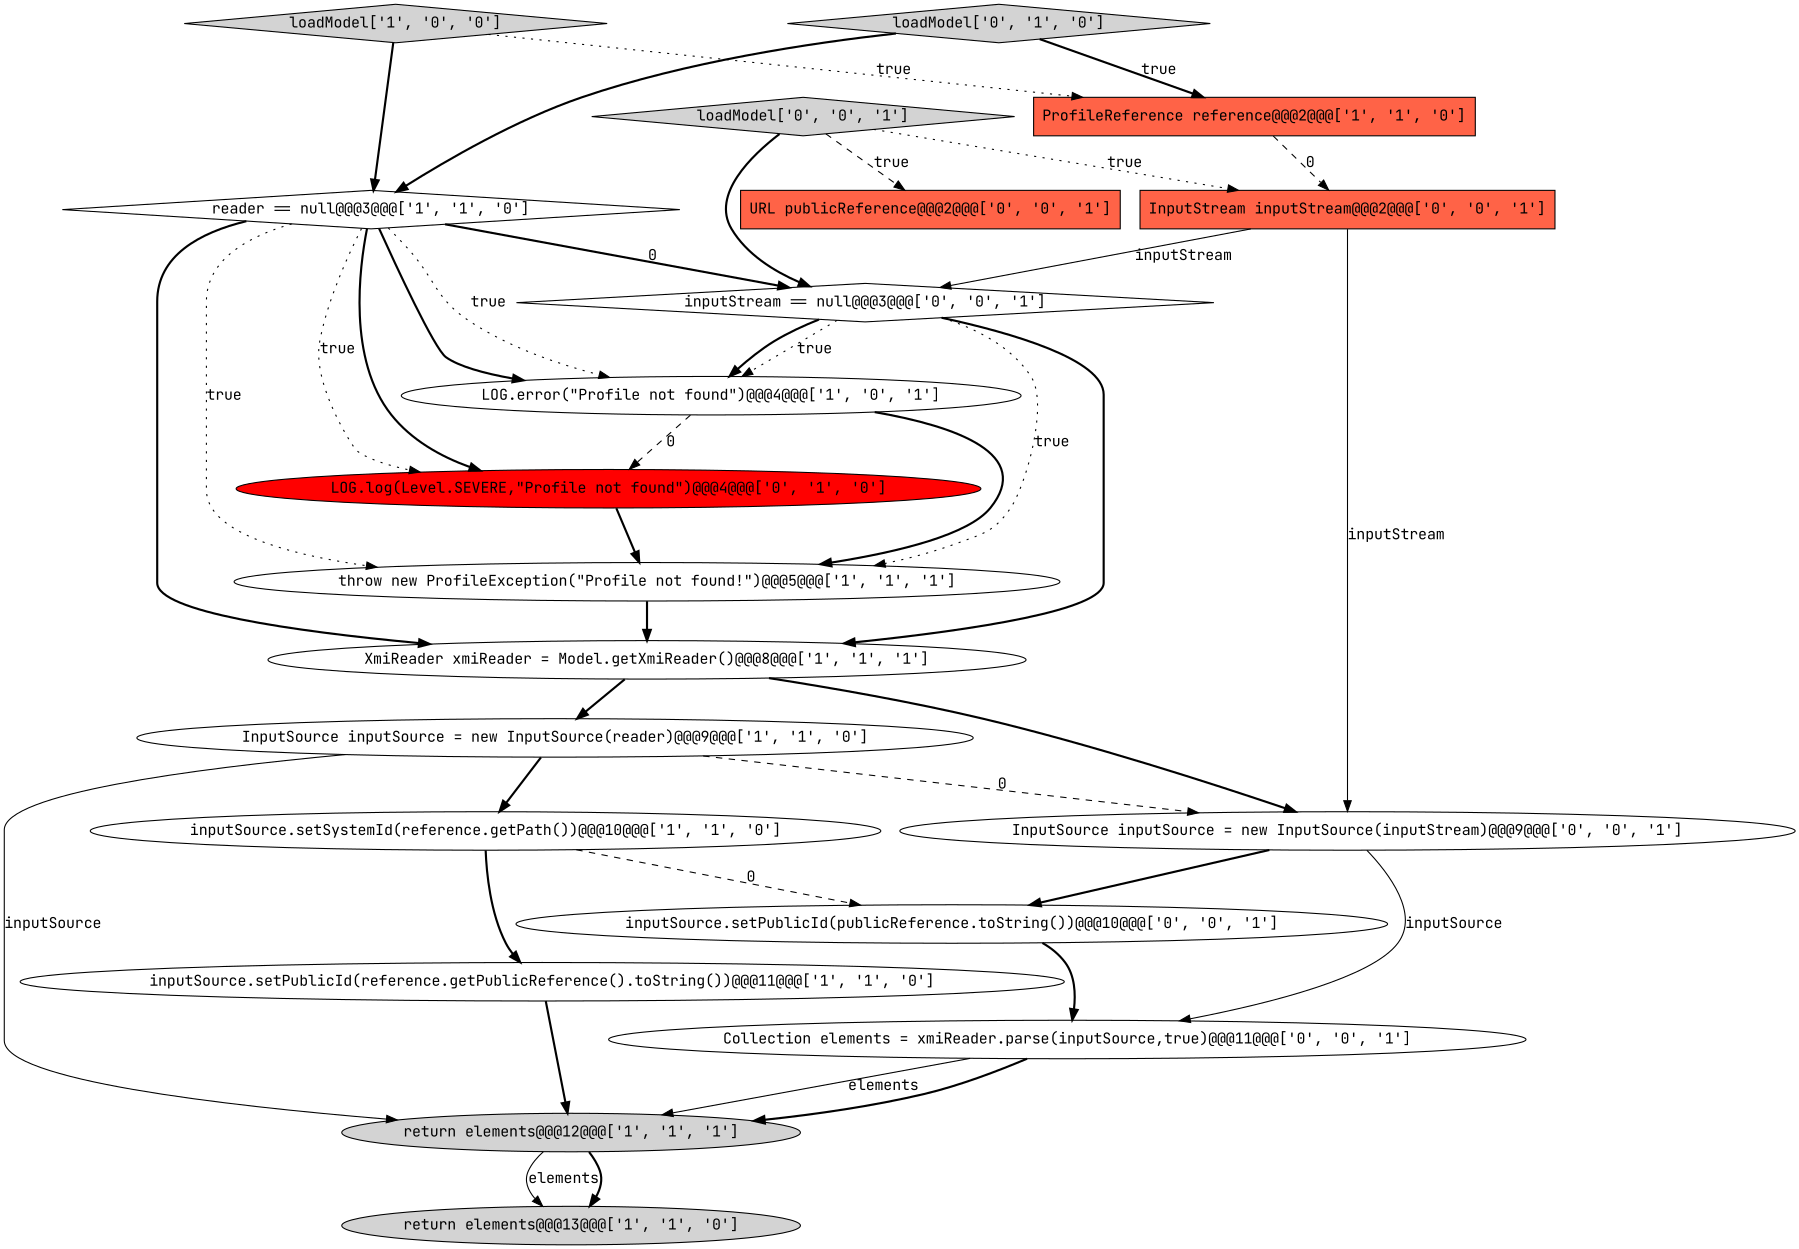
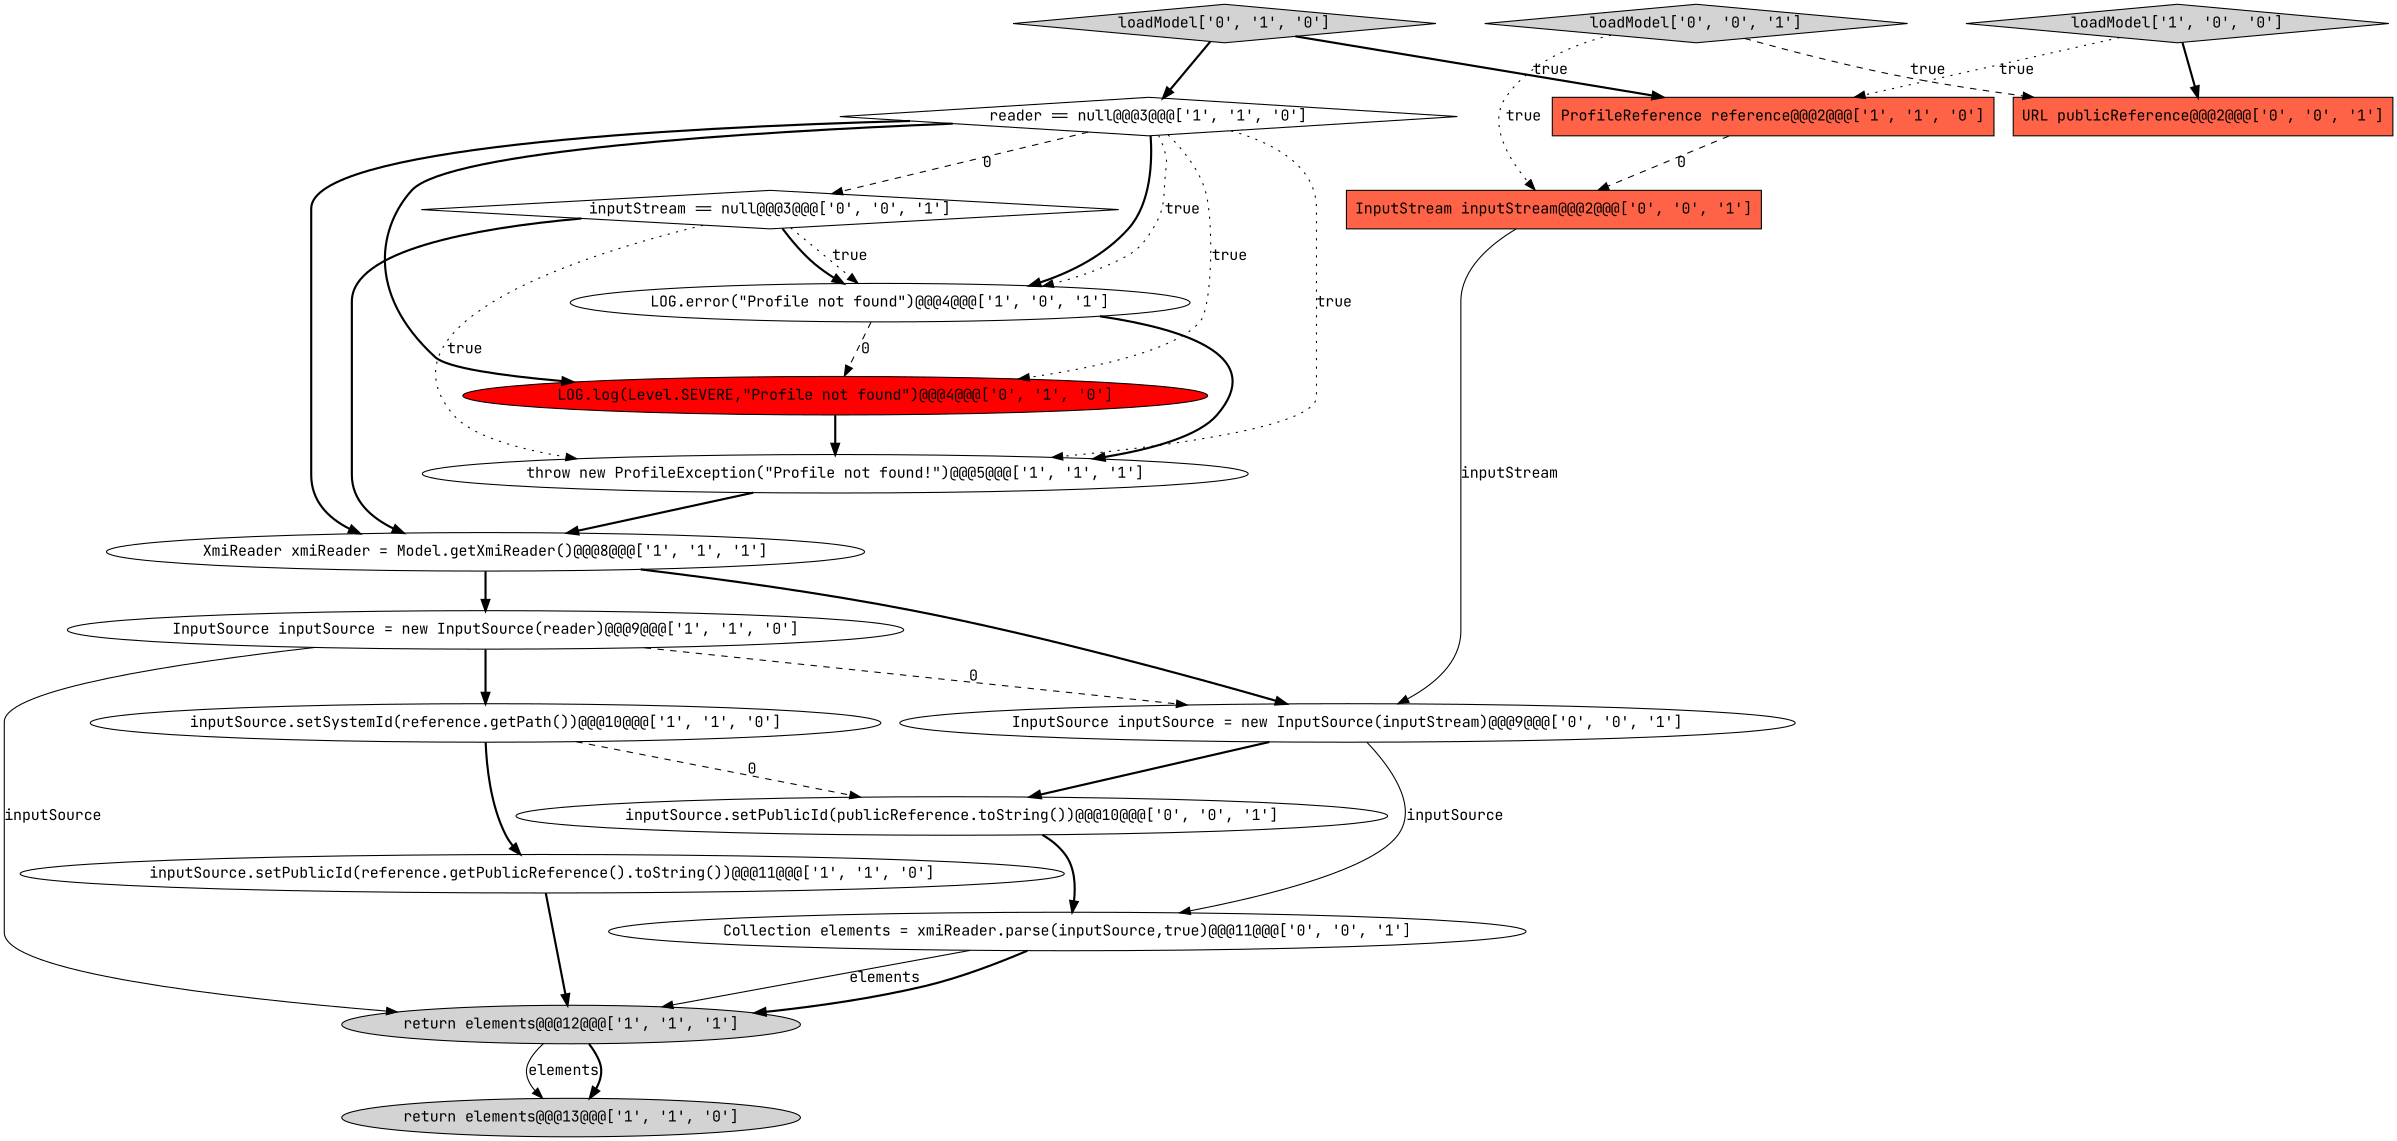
(384, 111) -> (2189, 65)
(727, 216) -> none
(612, 255) -> (965, 162)
(1101, 257) -> none
